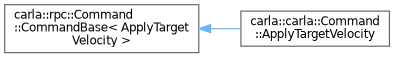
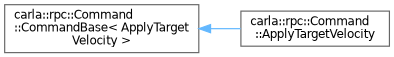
(315, 29) -> (315, 29)
